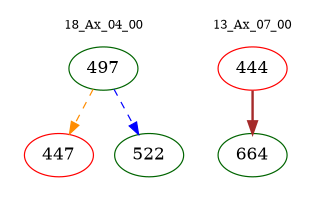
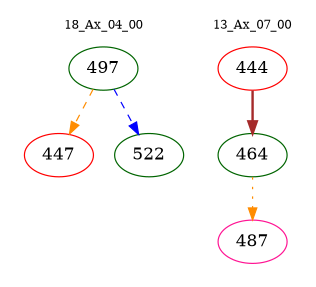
(253, 155) -> (253, 155)
none -> (253, 242)
